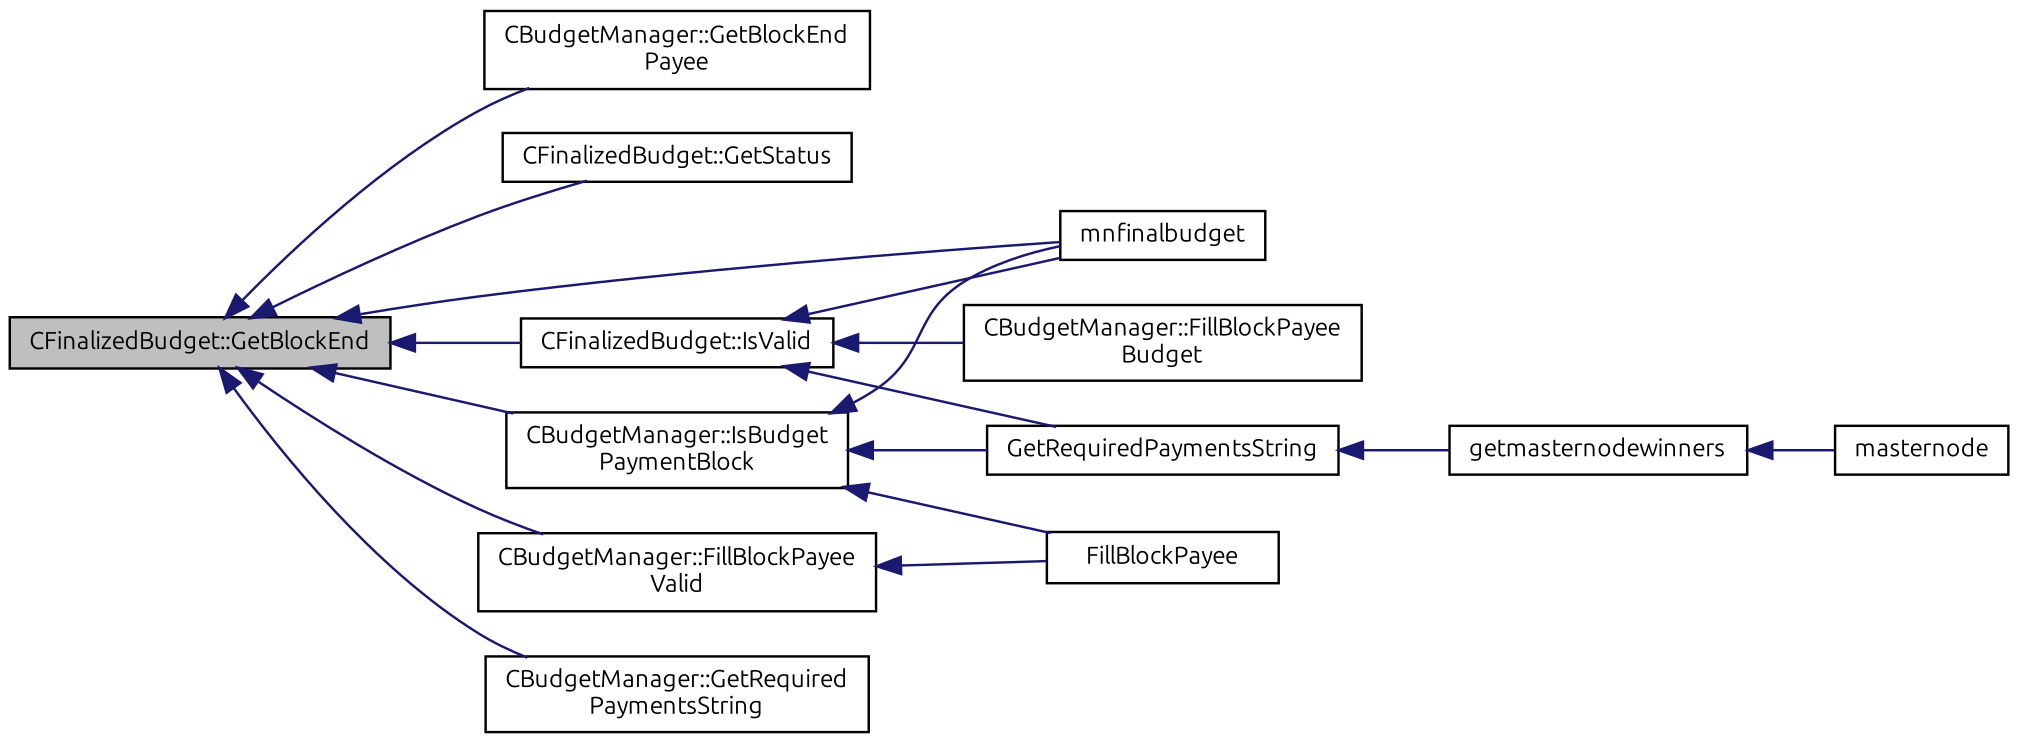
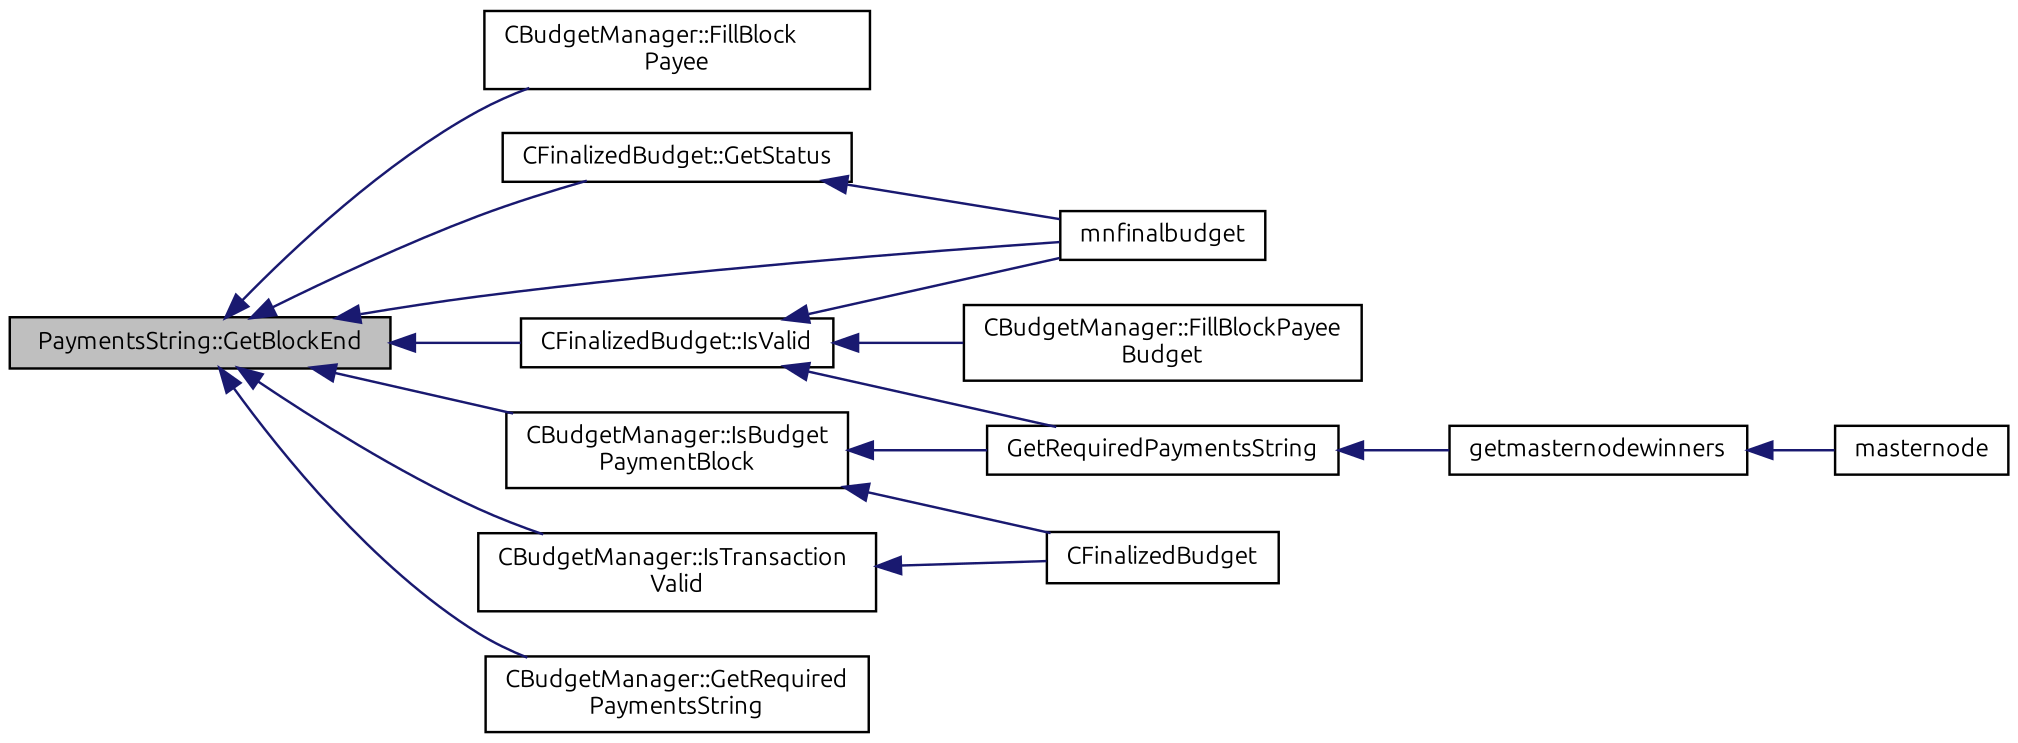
(677, 50) -> (677, 50)
(940, 303) -> (954, 202)
(200, 343) -> (200, 343)
(1163, 558) -> (1163, 558)
(677, 572) -> (677, 572)
